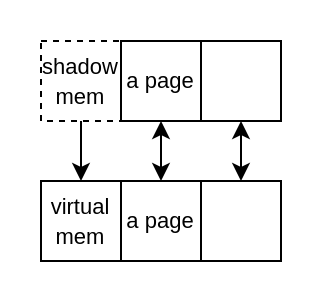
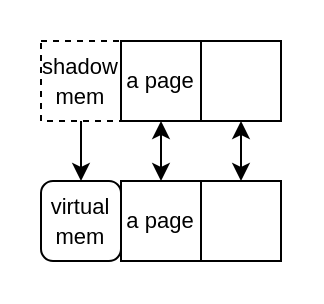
(81, 221) -> (81, 221)
